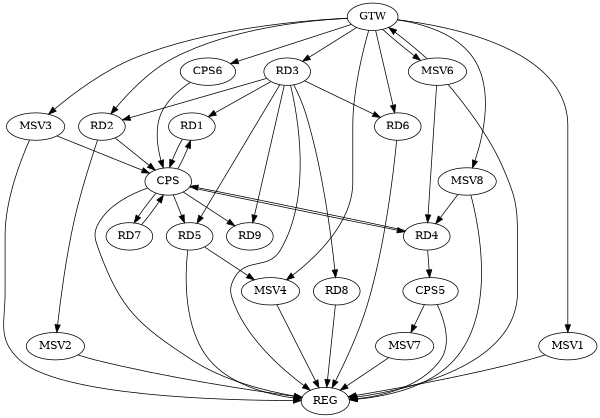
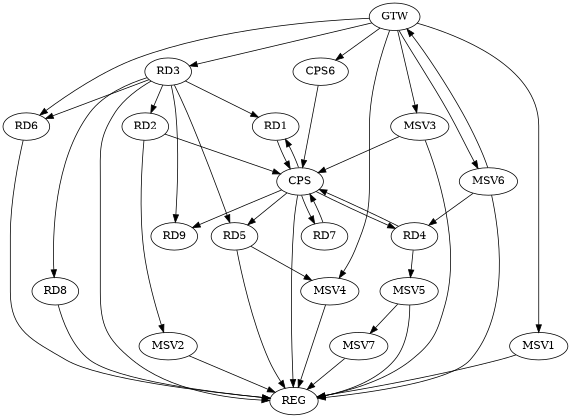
(221, 39) -> none
(467, 181) -> none
(431, 291) -> (409, 291)
